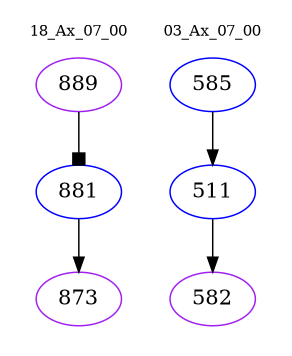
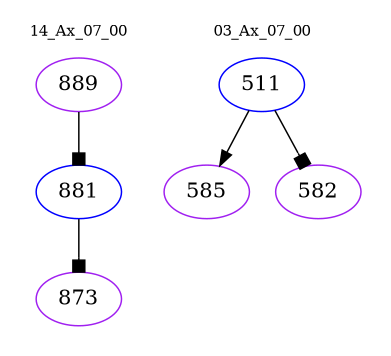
(79, 32) -> (79, 32)
(213, 85) -> (207, 192)
(213, 131) -> (238, 131)
(79, 238) -> (79, 238)
(213, 238) -> (286, 132)
